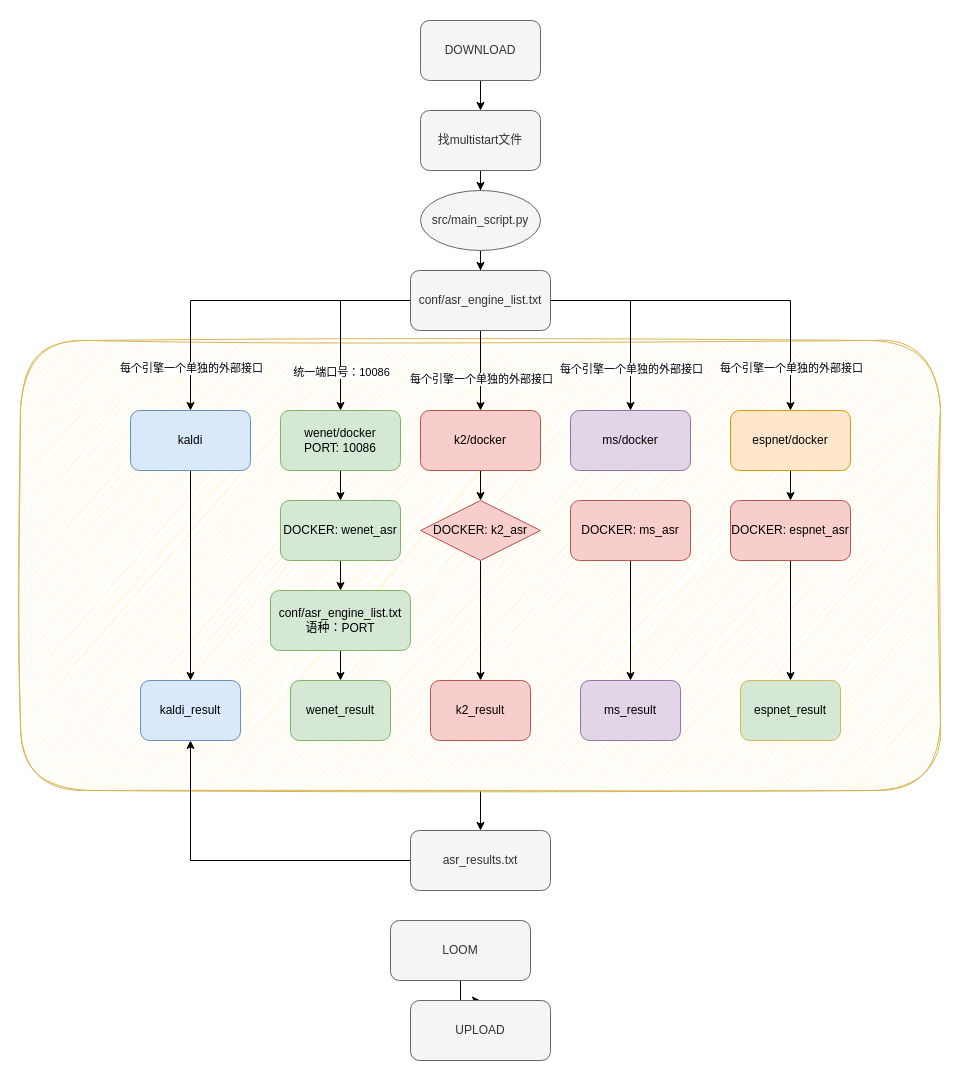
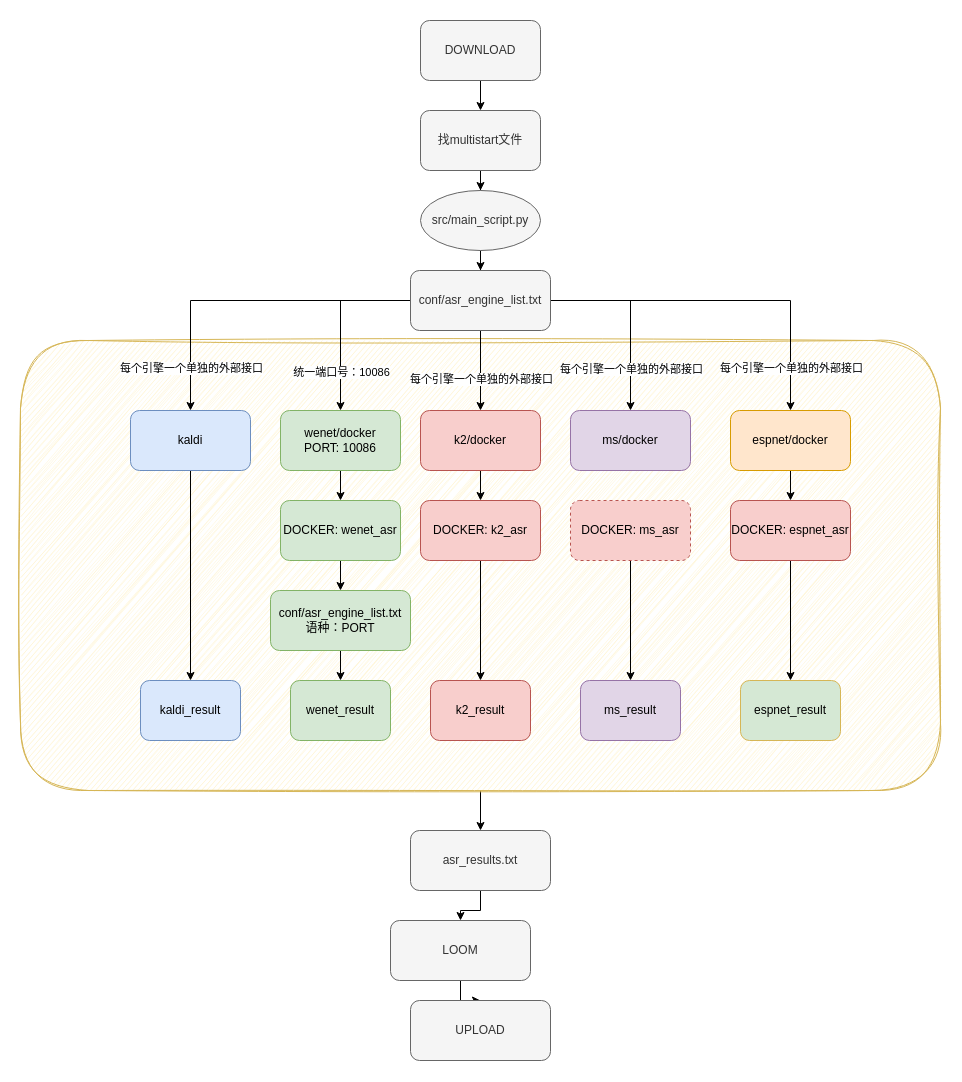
(481, 531) -> (481, 531)
(631, 531) -> (631, 531)
(267, 861) -> (480, 911)
